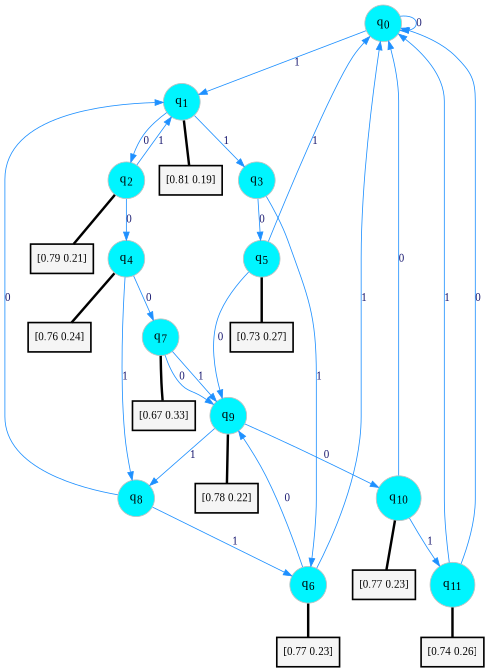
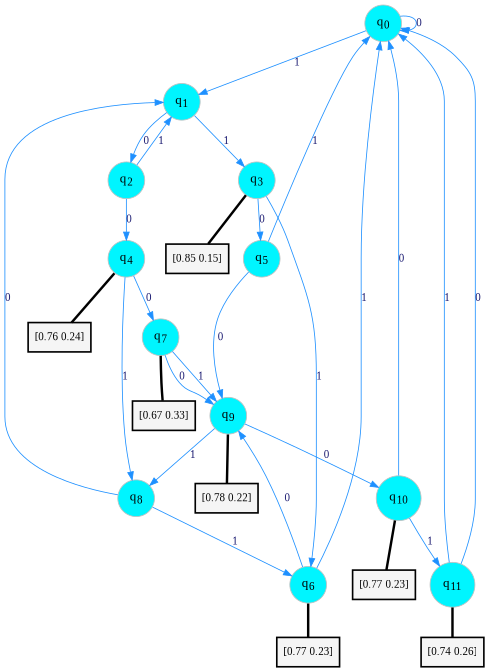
(191, 180) -> none
(62, 259) -> none
none -> (197, 259)
(262, 337) -> none
